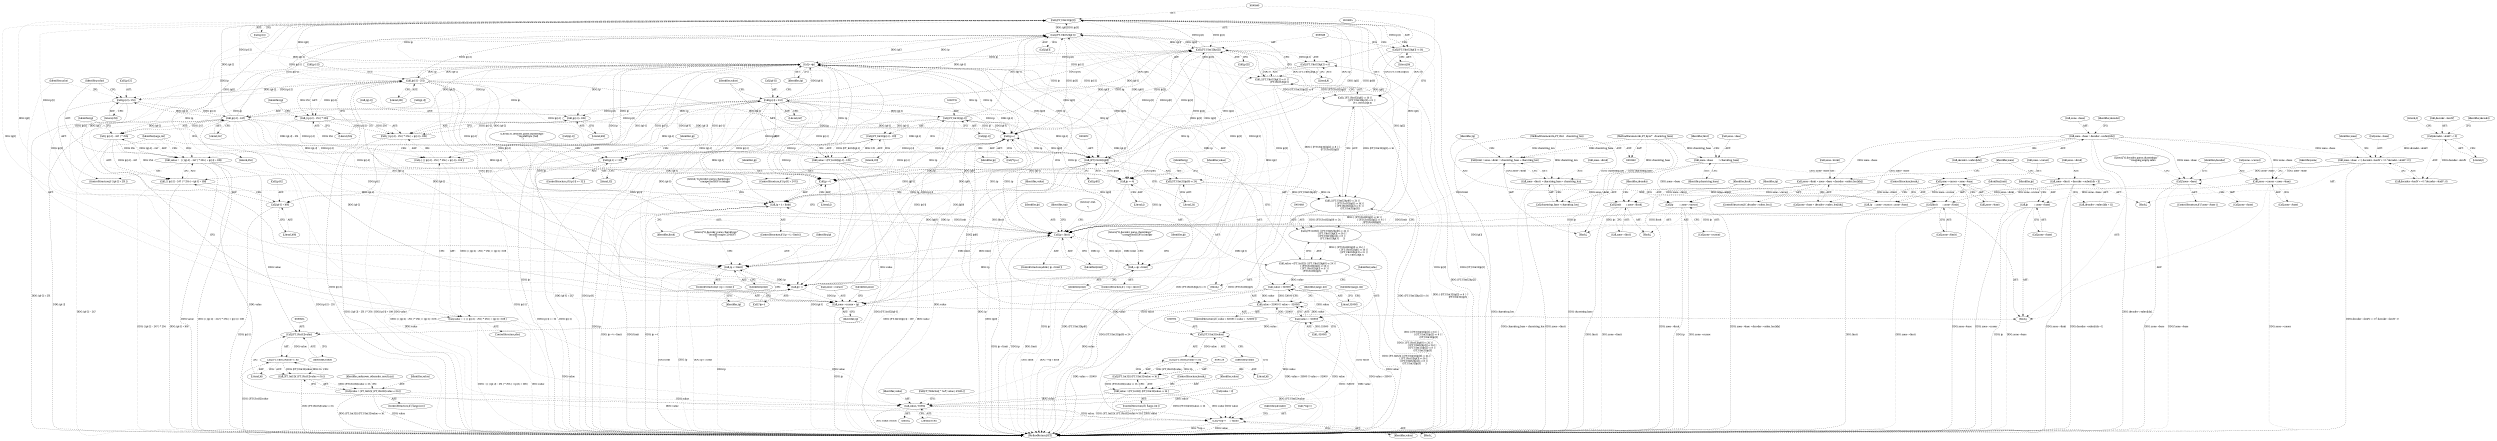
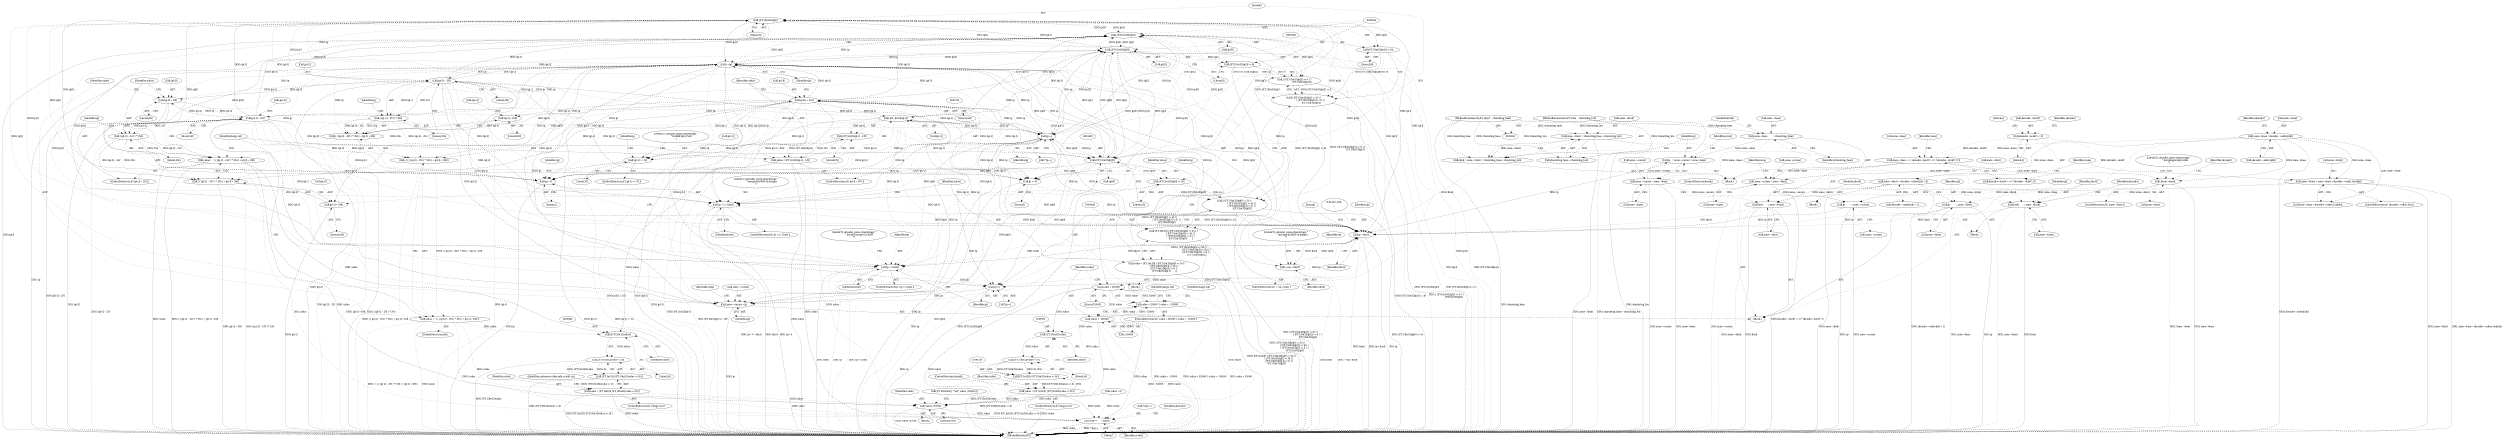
none -> (1723, 136)
(1105, 200) -> none
(1059, 205) -> (1310, 205)
(1042, 267) -> none
(1472, 416) -> (1235, 301)
